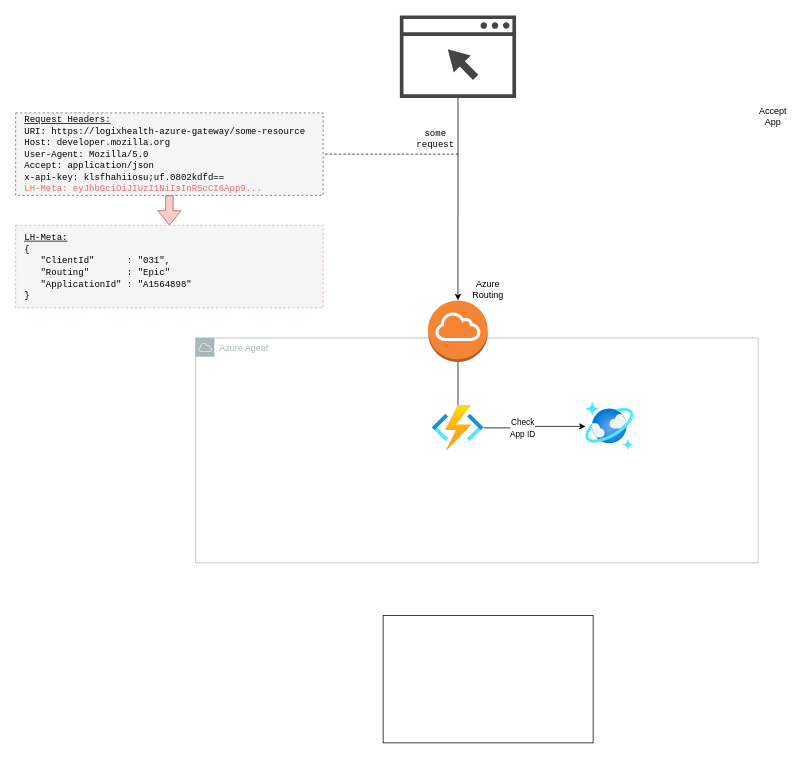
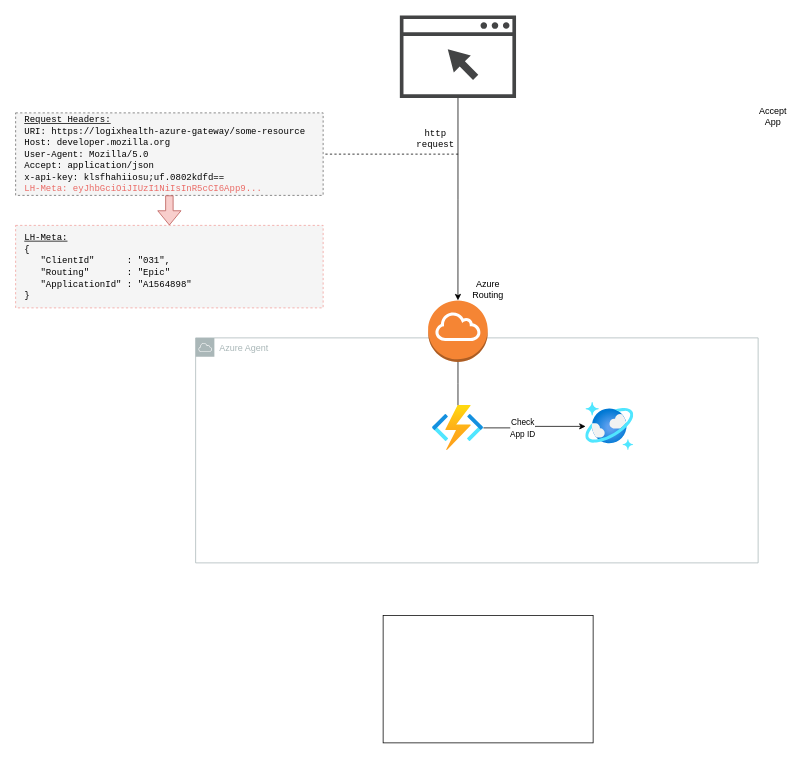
(435, 139) -> (435, 139)
